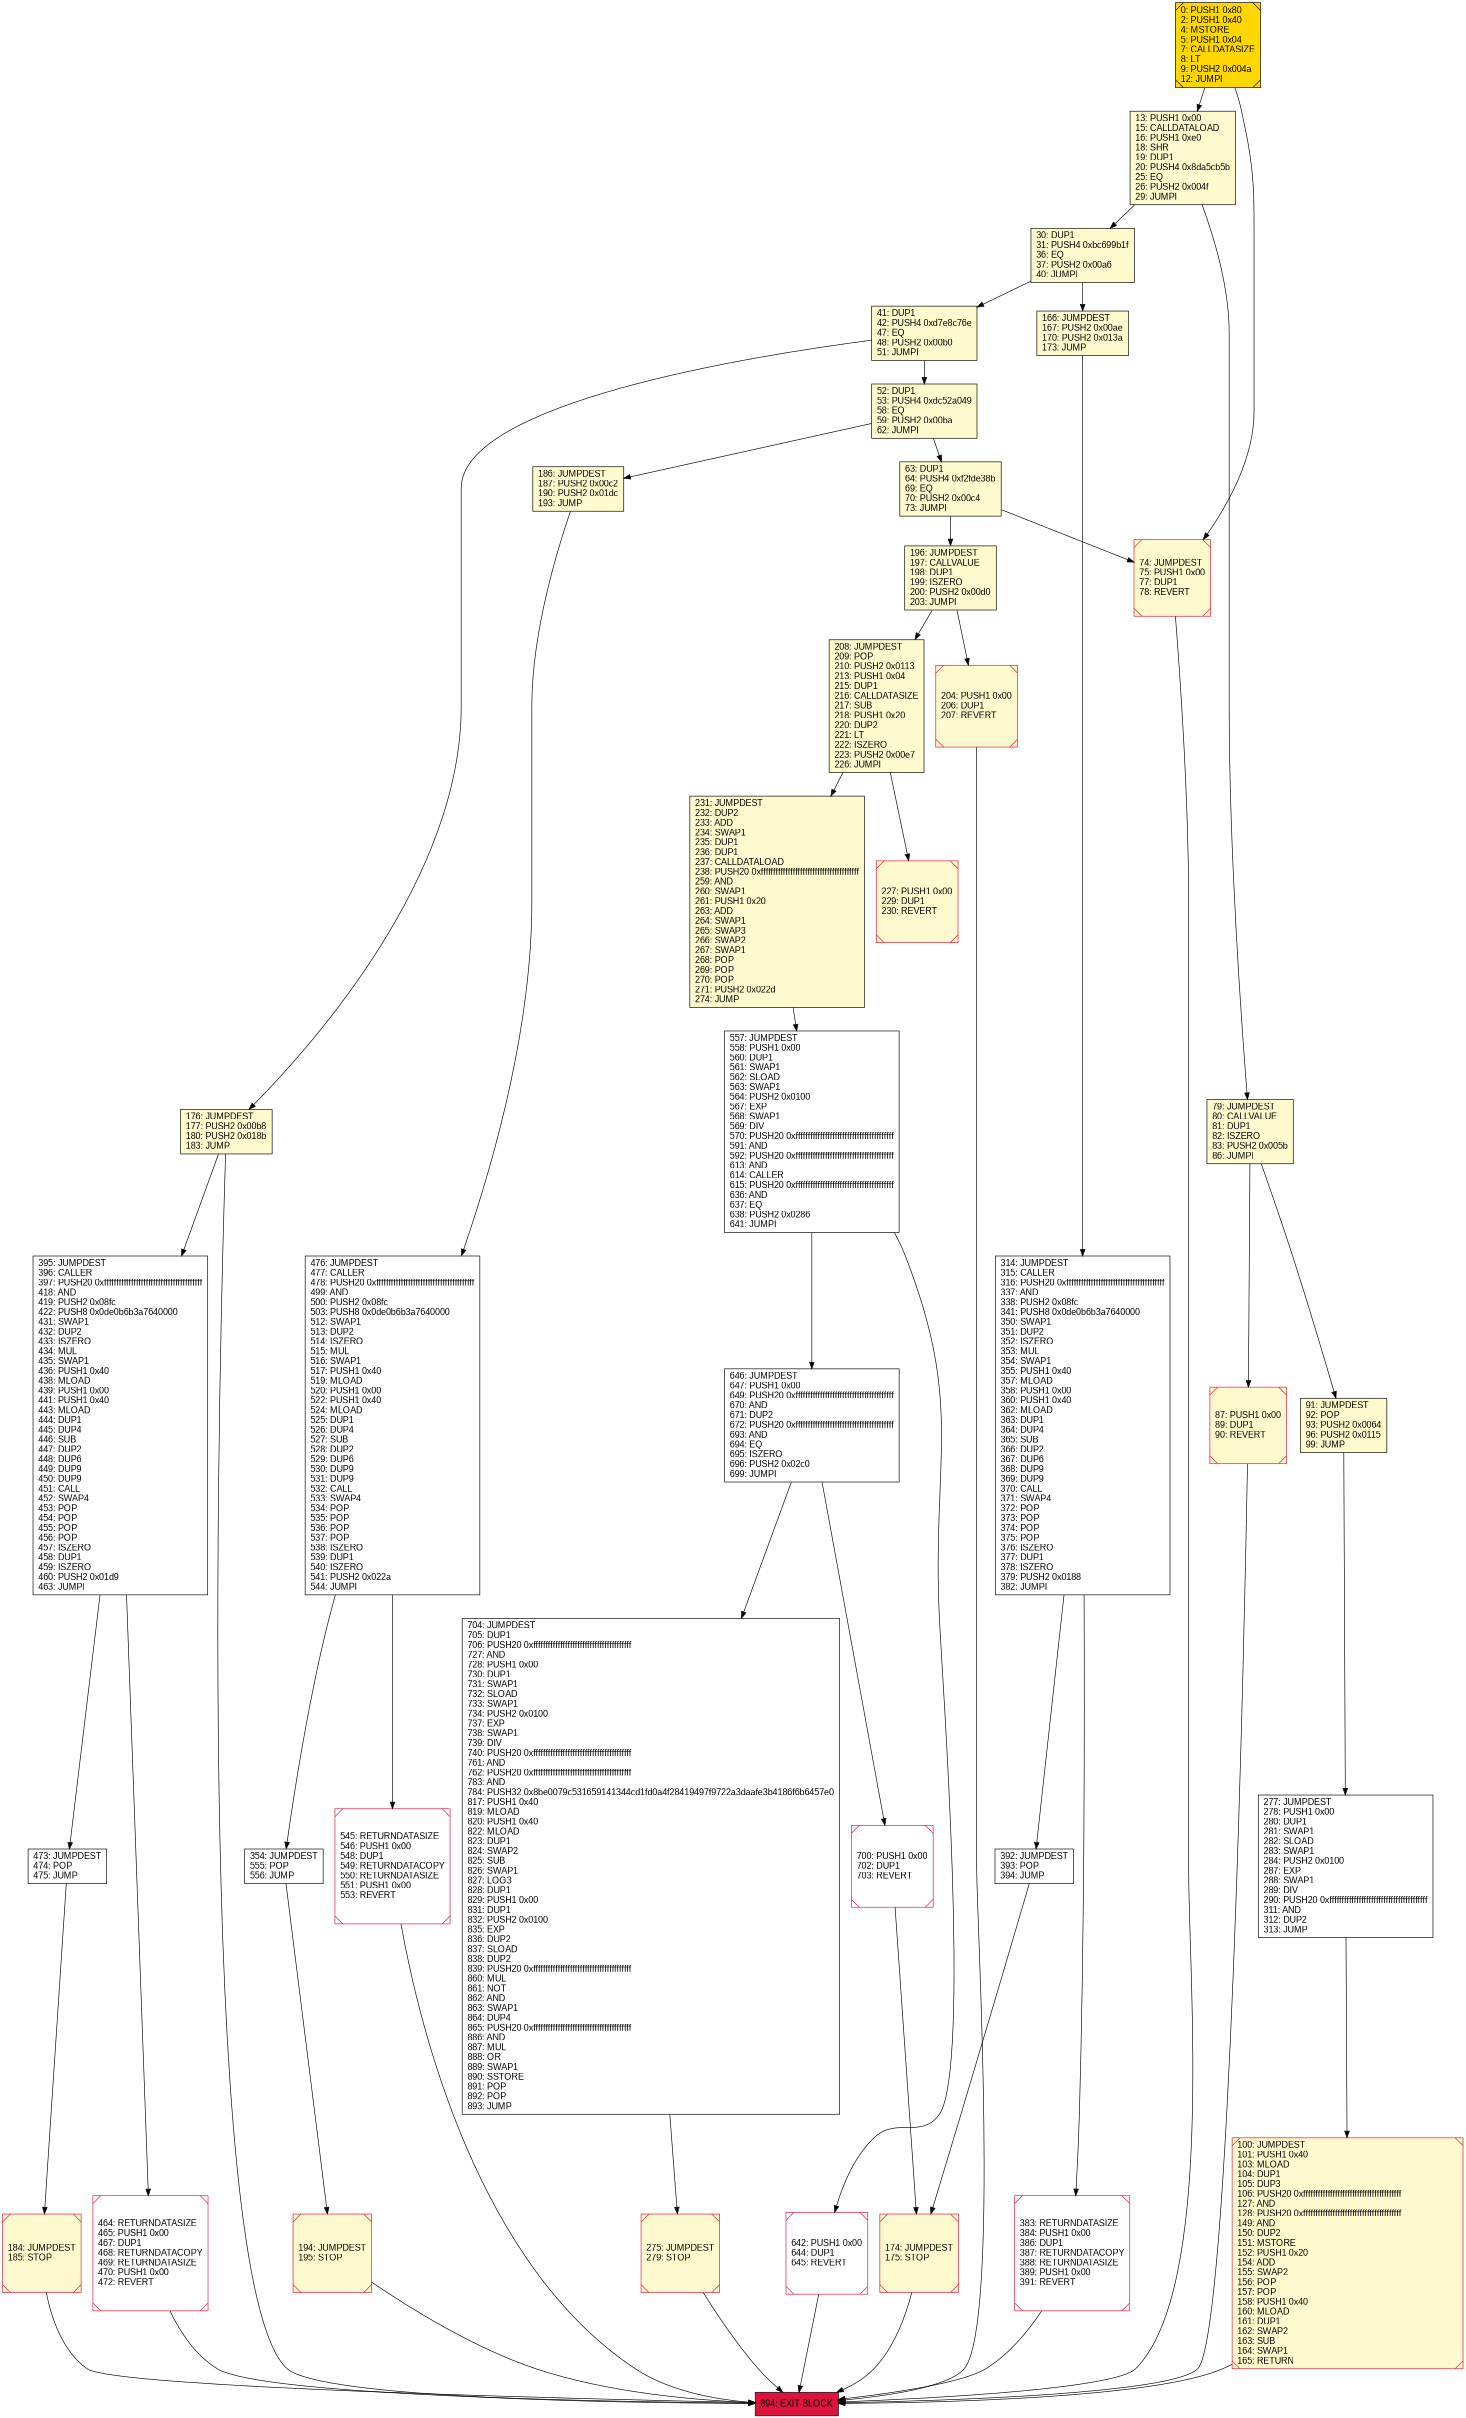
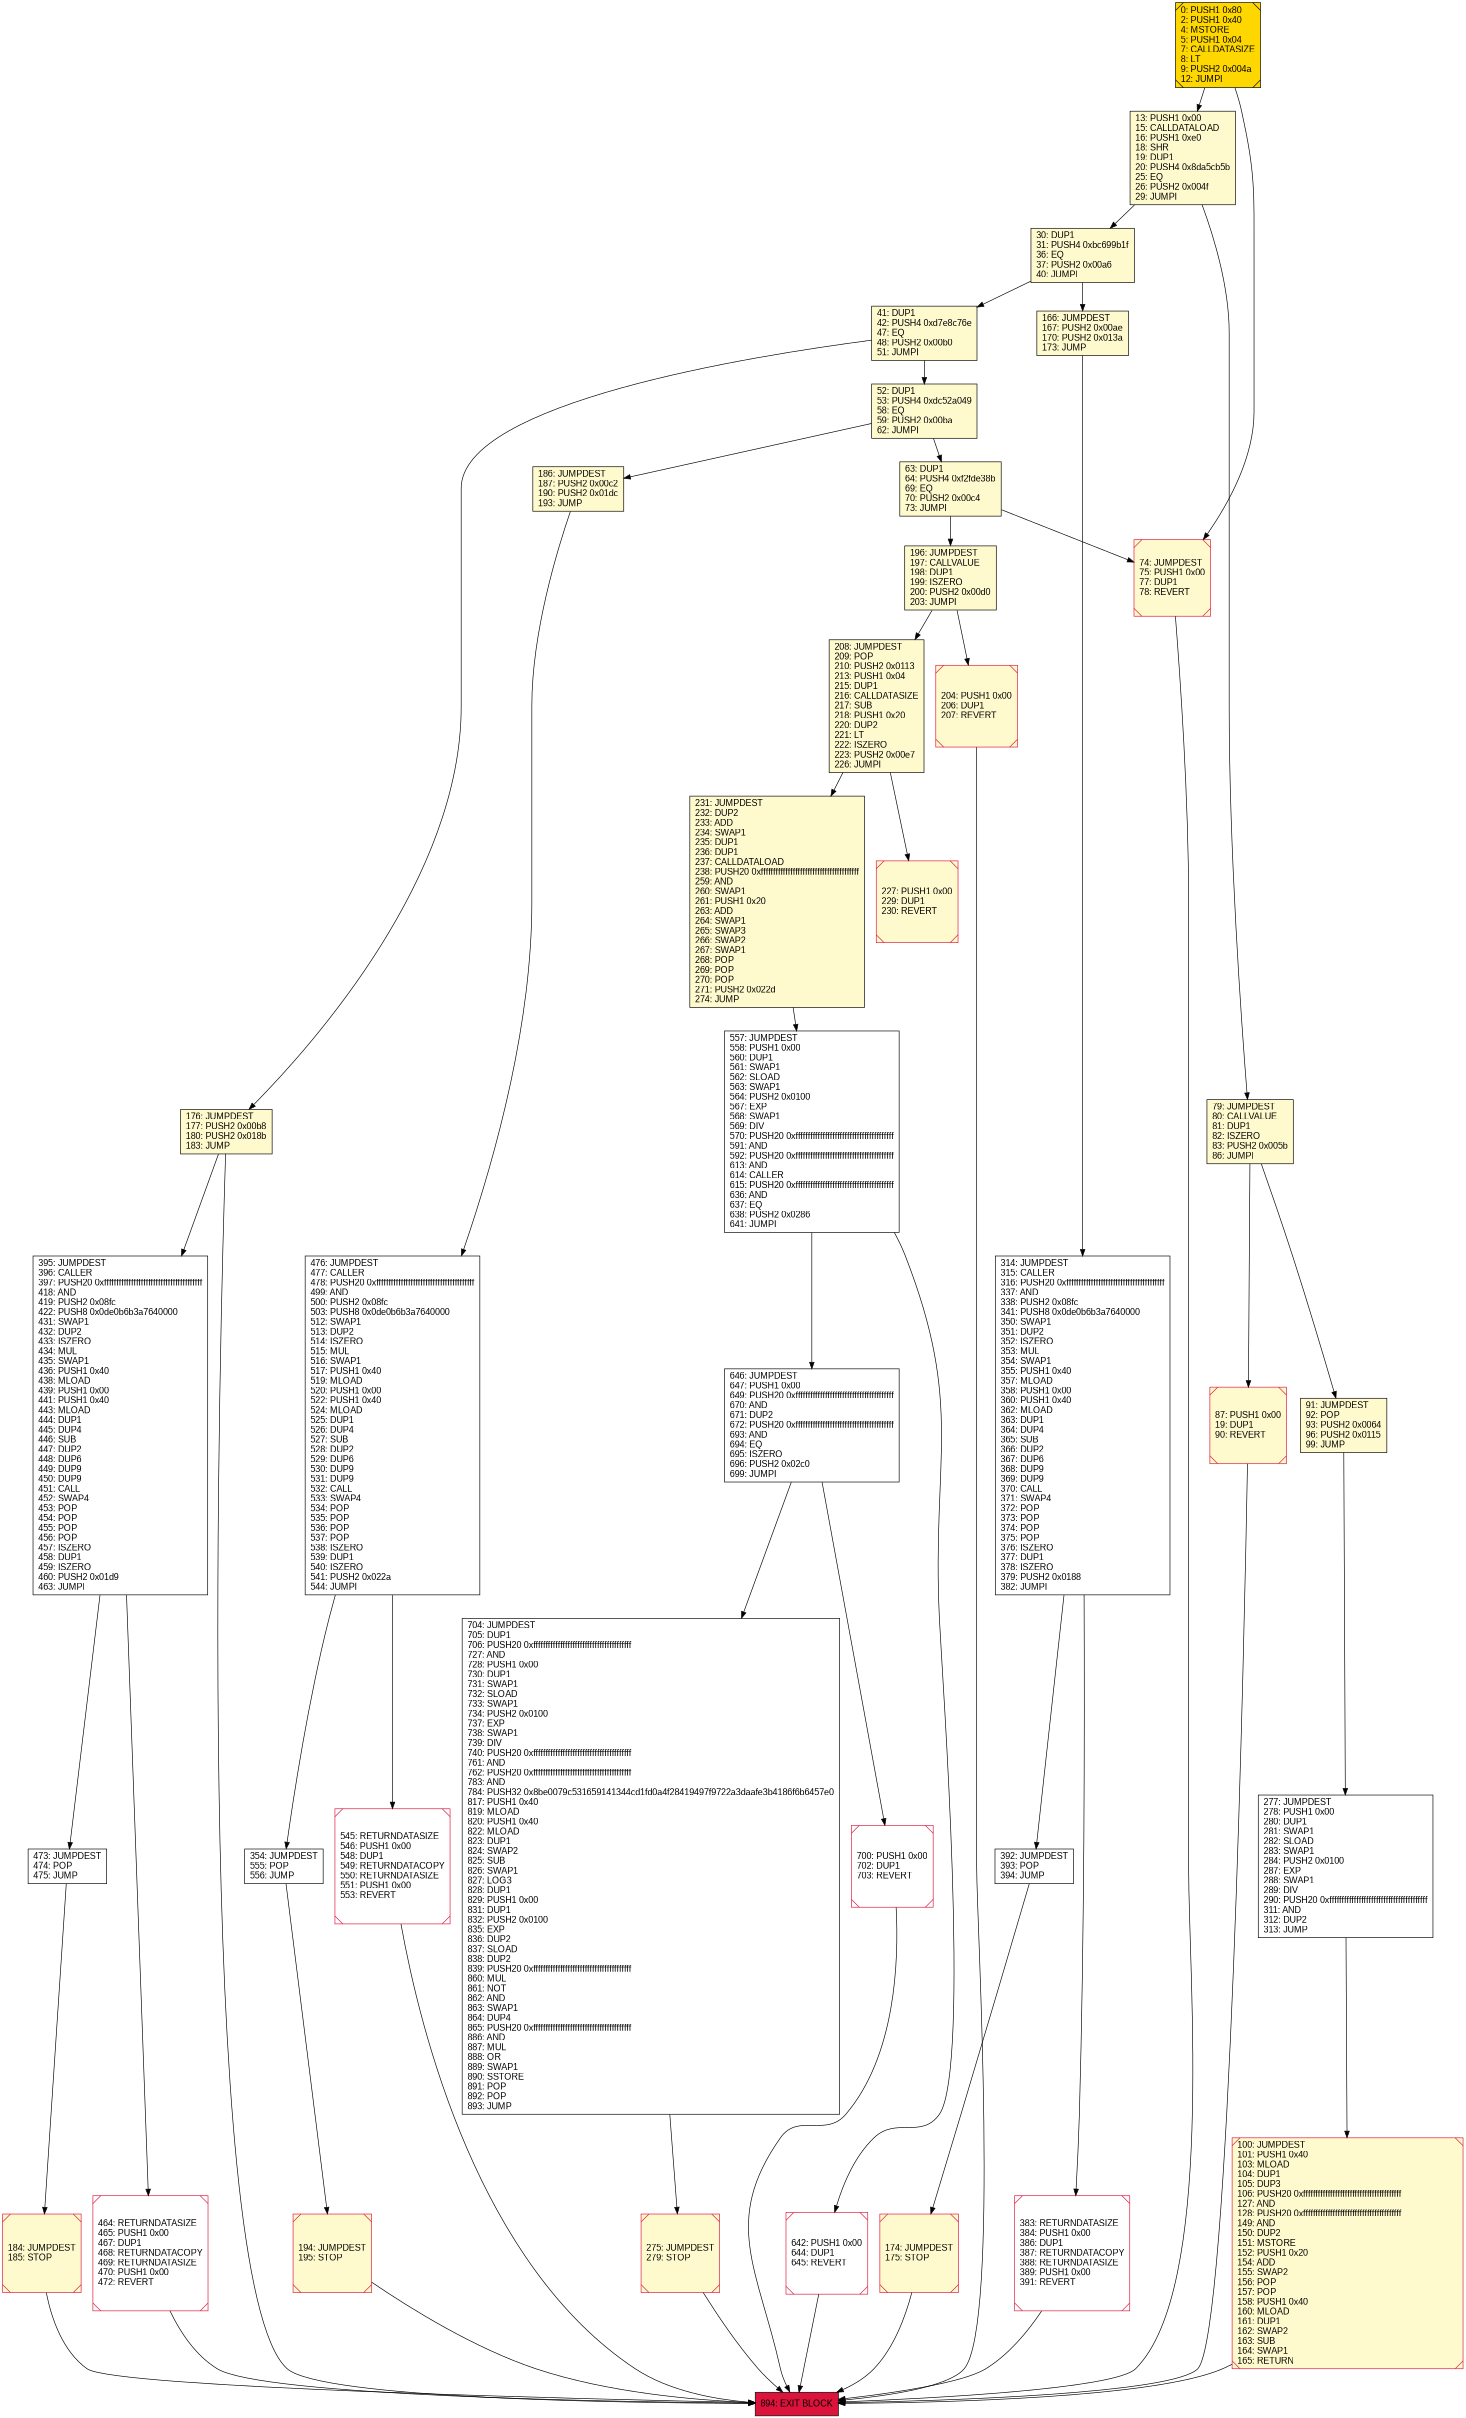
(1248, 1425) -> (1248, 1425)
(906, 2057) -> (792, 2128)
